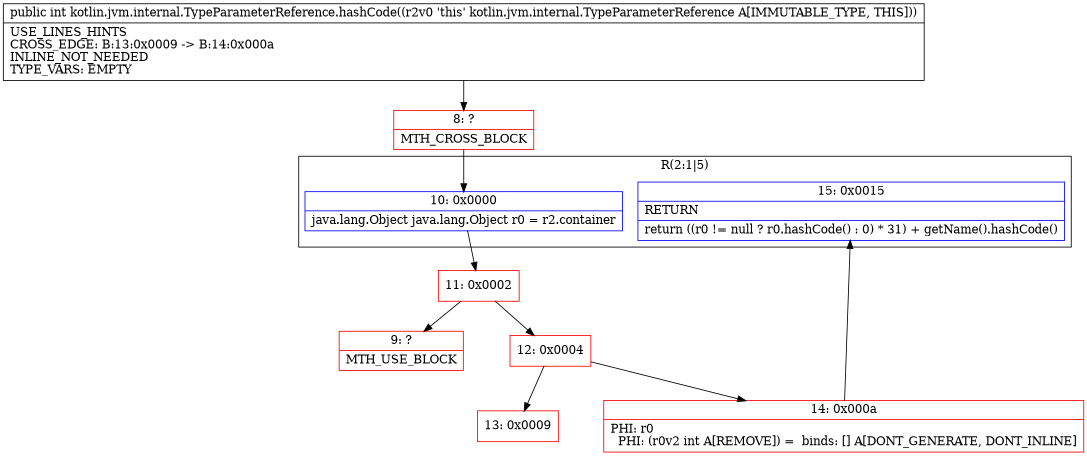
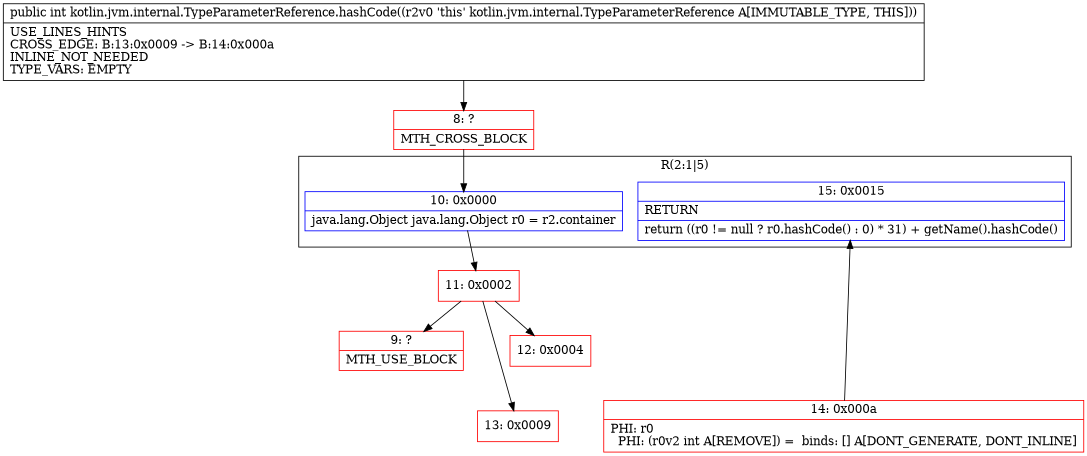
(664, 380) -> none
(536, 385) -> (497, 352)
